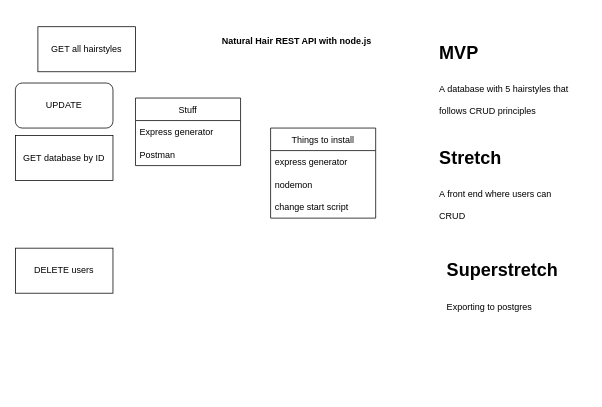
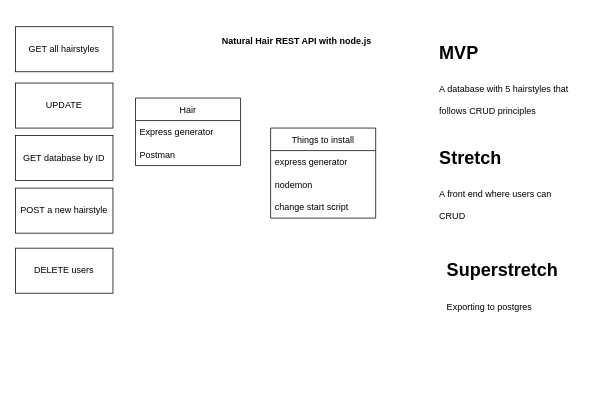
(87, 49) -> (64, 49)
(64, 105) -> (64, 105)
(188, 110) -> (188, 110)
none -> (64, 210)
